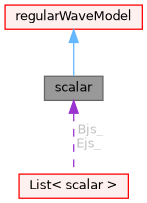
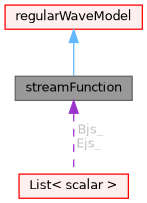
(74, 88) -> (74, 88)
